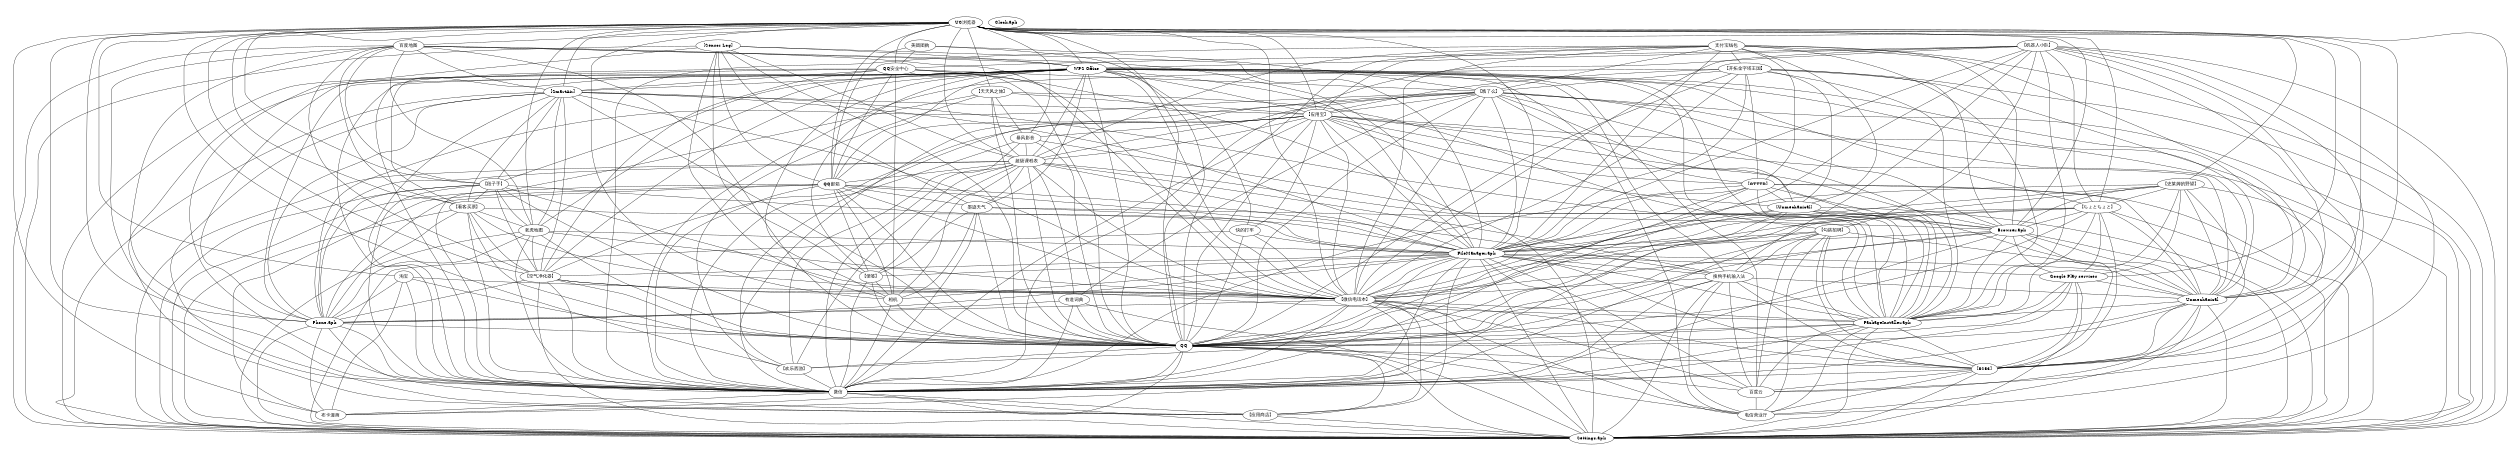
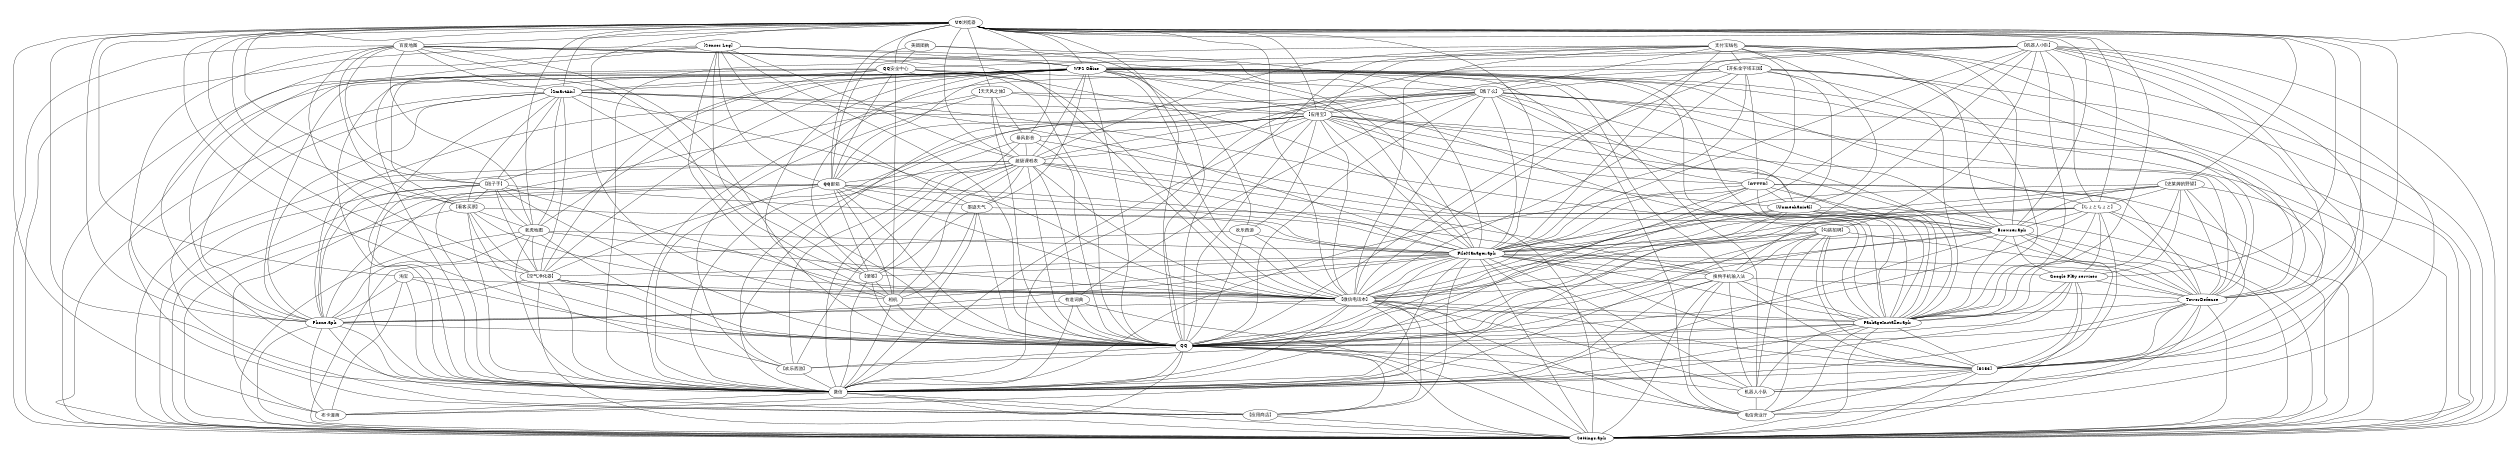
(1006, 23) -> none
none -> (2140, 81)
(1167, 214) -> none
(1245, 230) -> (1245, 230)
(385, 255) -> (302, 82)
(2202, 300) -> (2202, 300)
(241, 329) -> (662, 123)
(1756, 392) -> (1756, 392)
